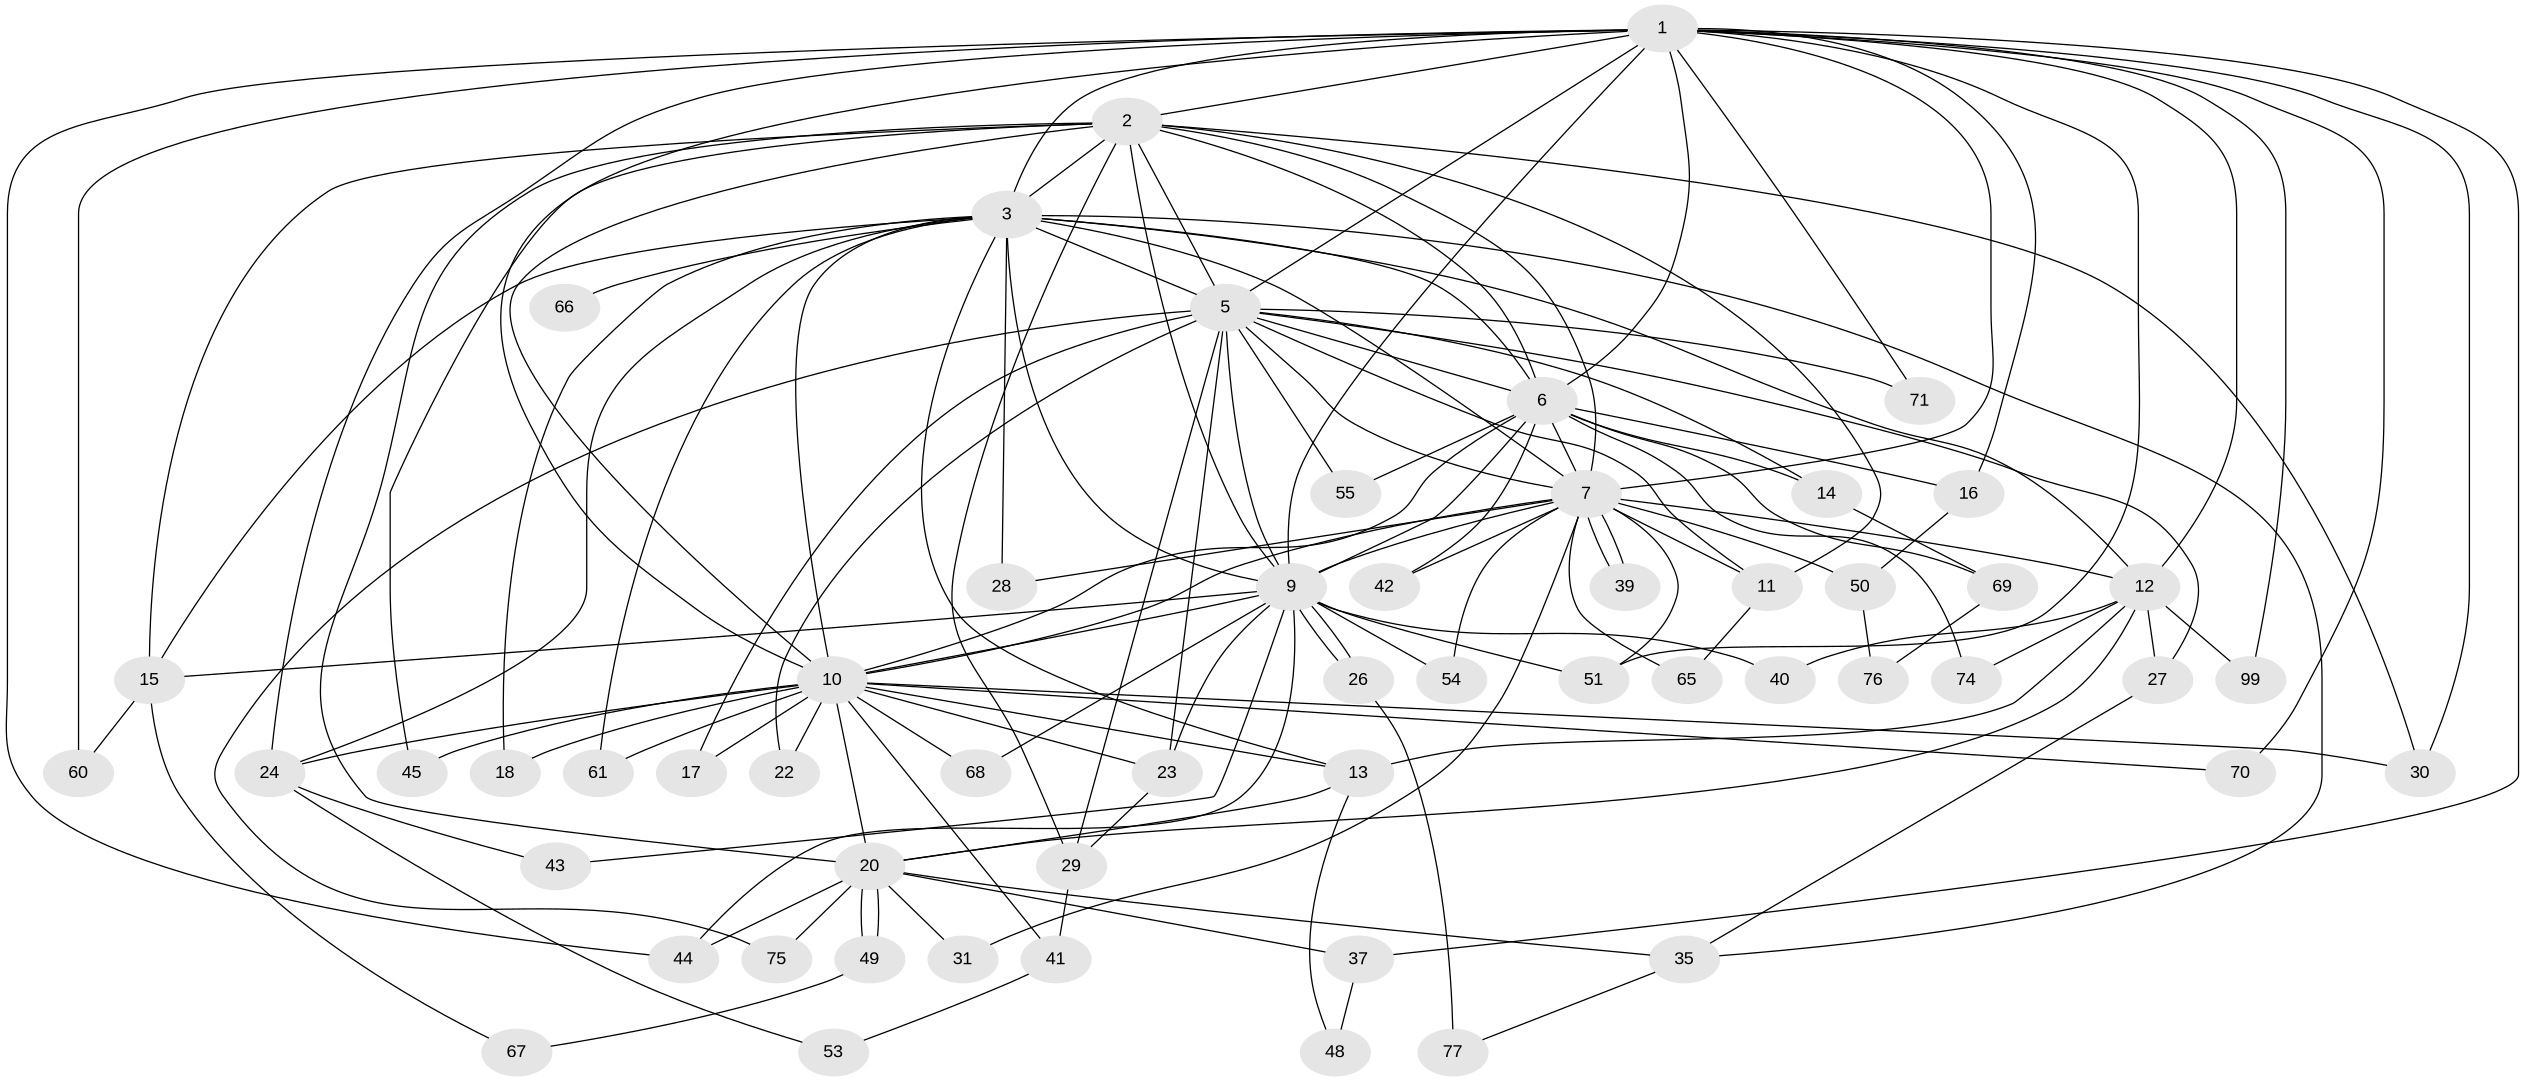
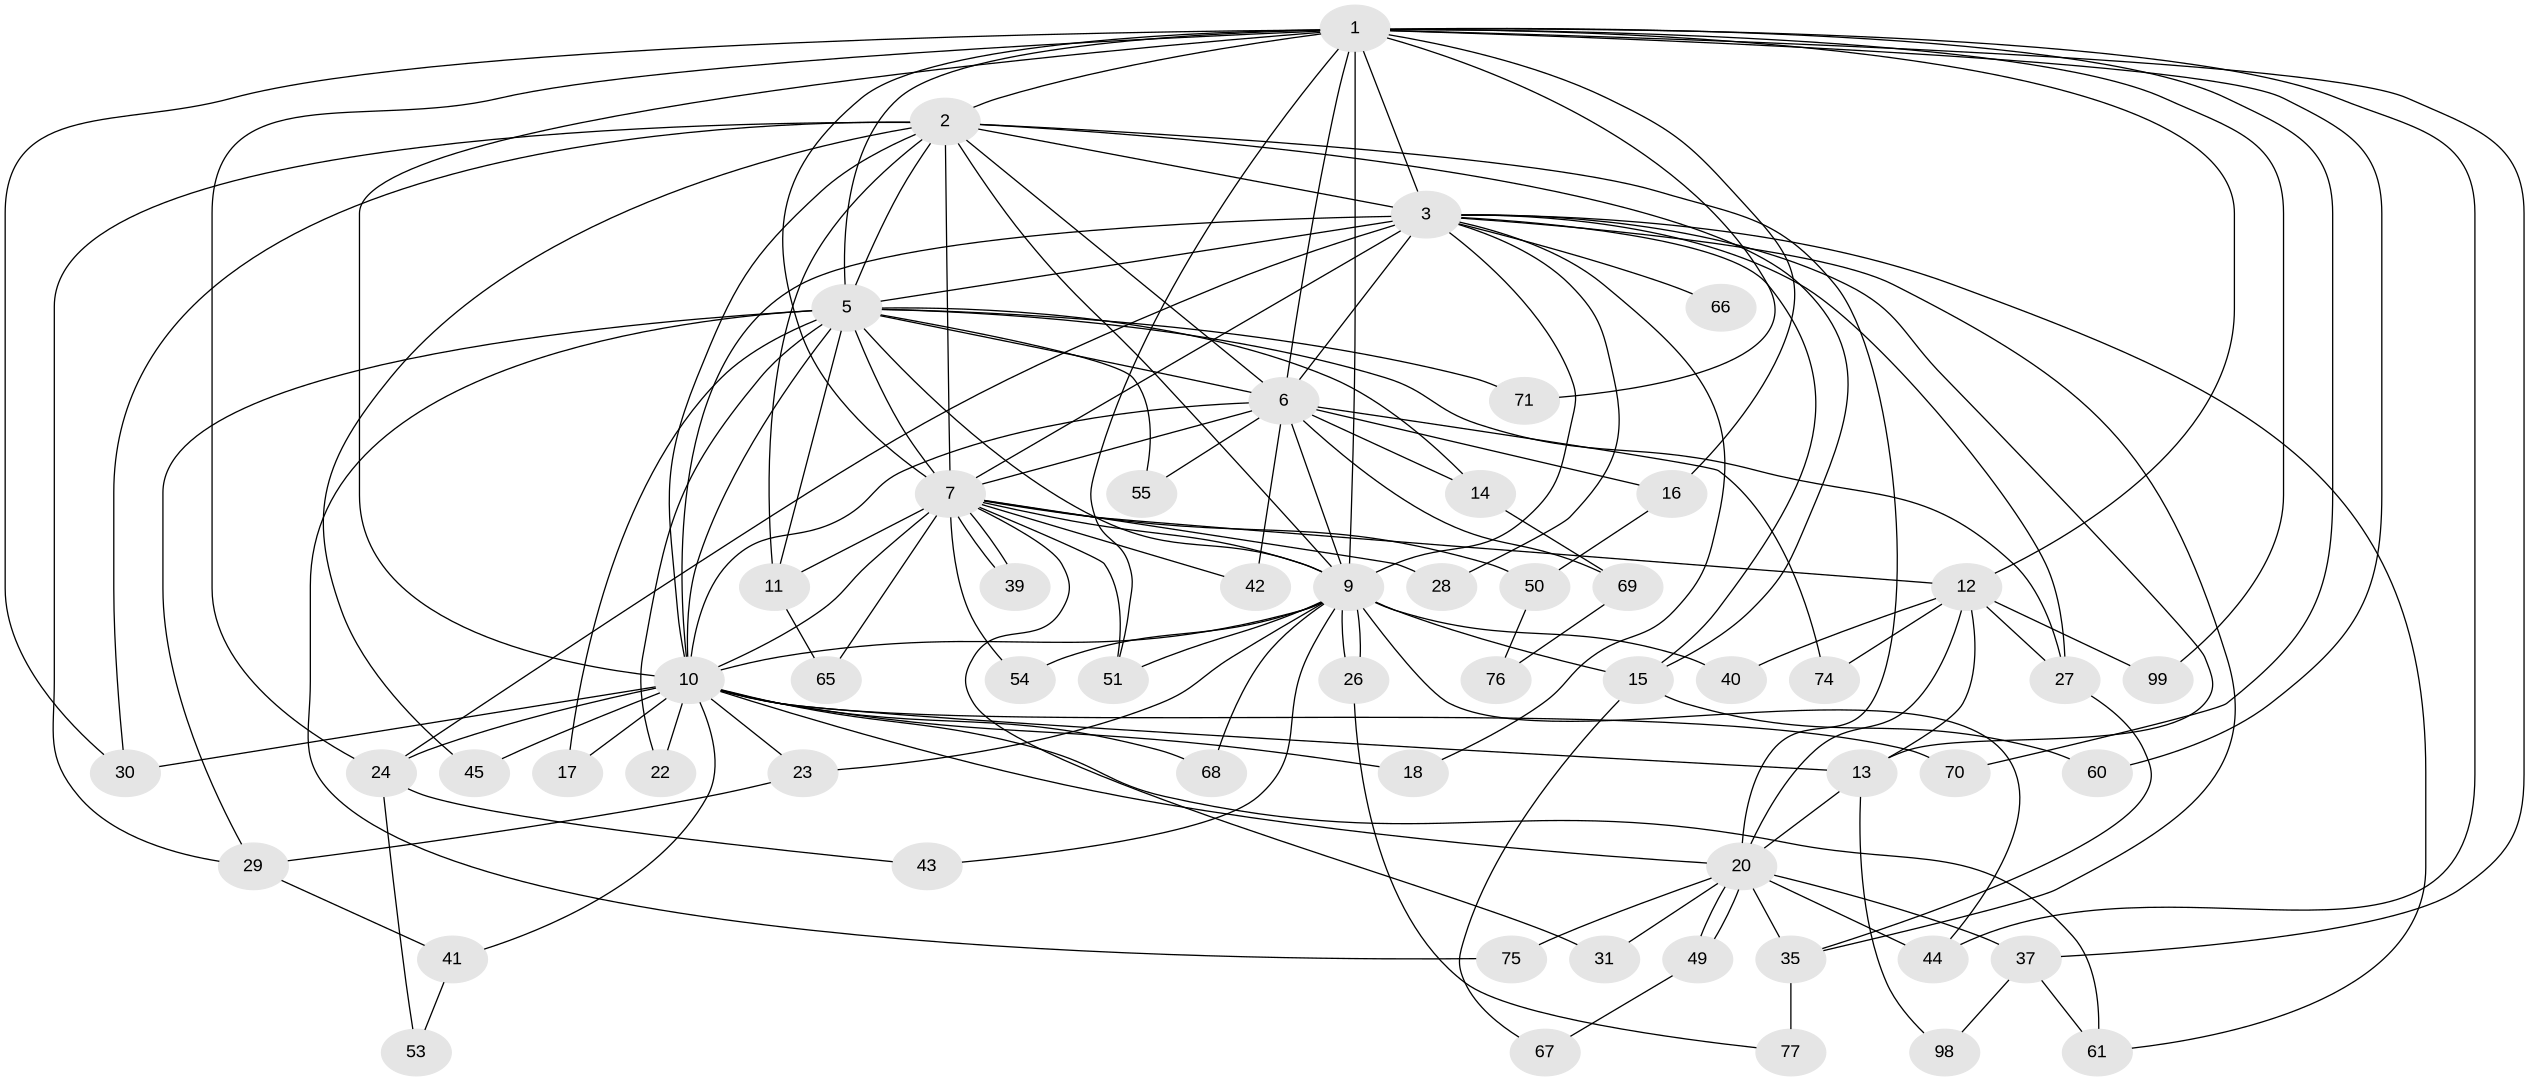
(1611, 323) -> (1833, 308)
(1196, 541) -> (731, 482)
none -> (2062, 1006)
(1335, 1053) -> (1945, 1053)
